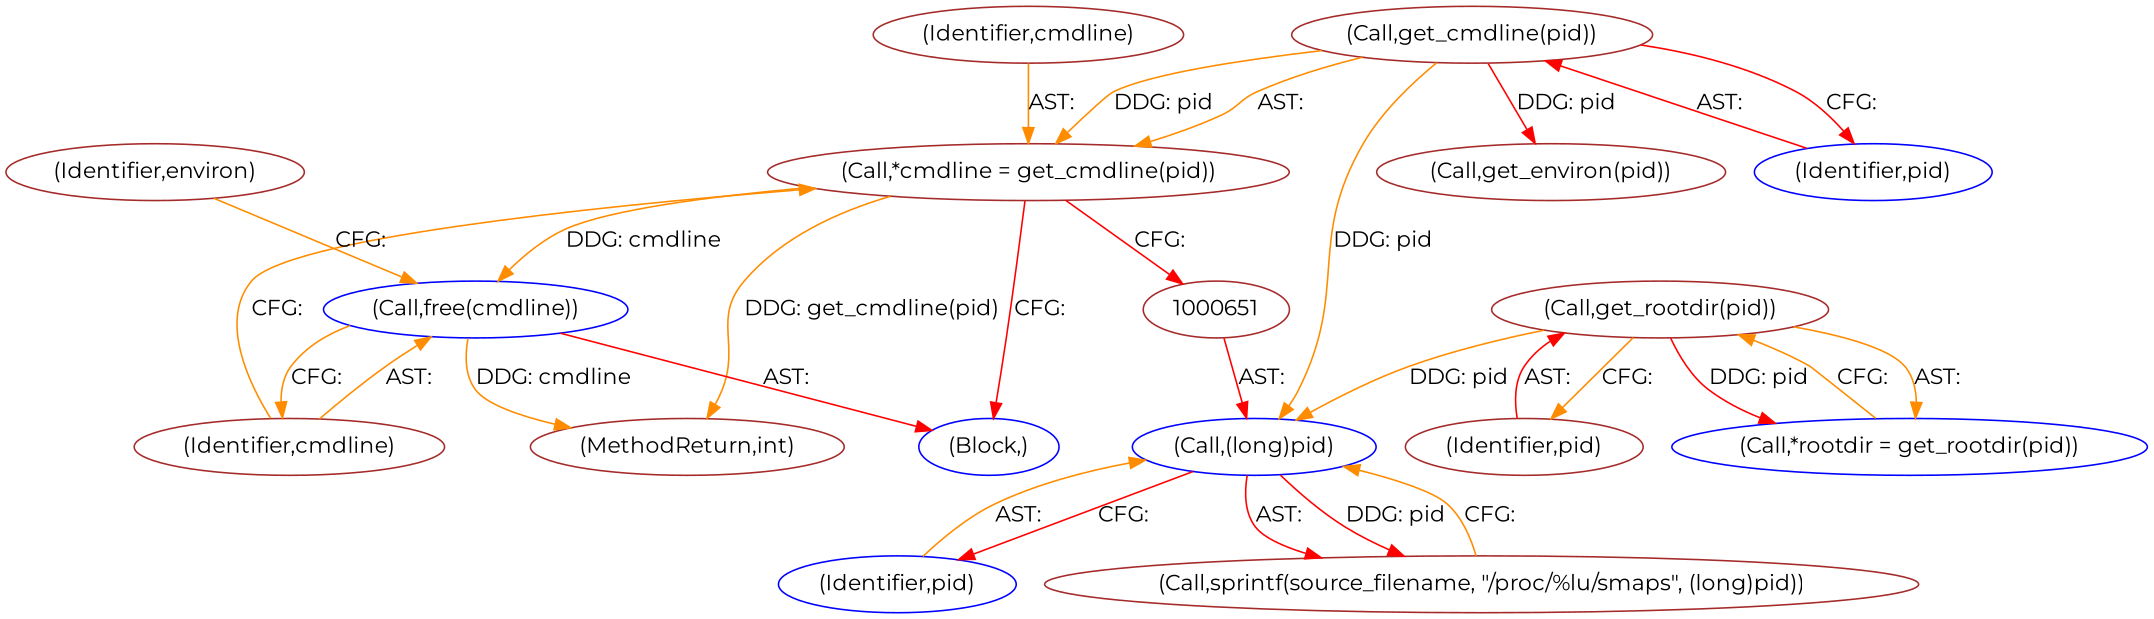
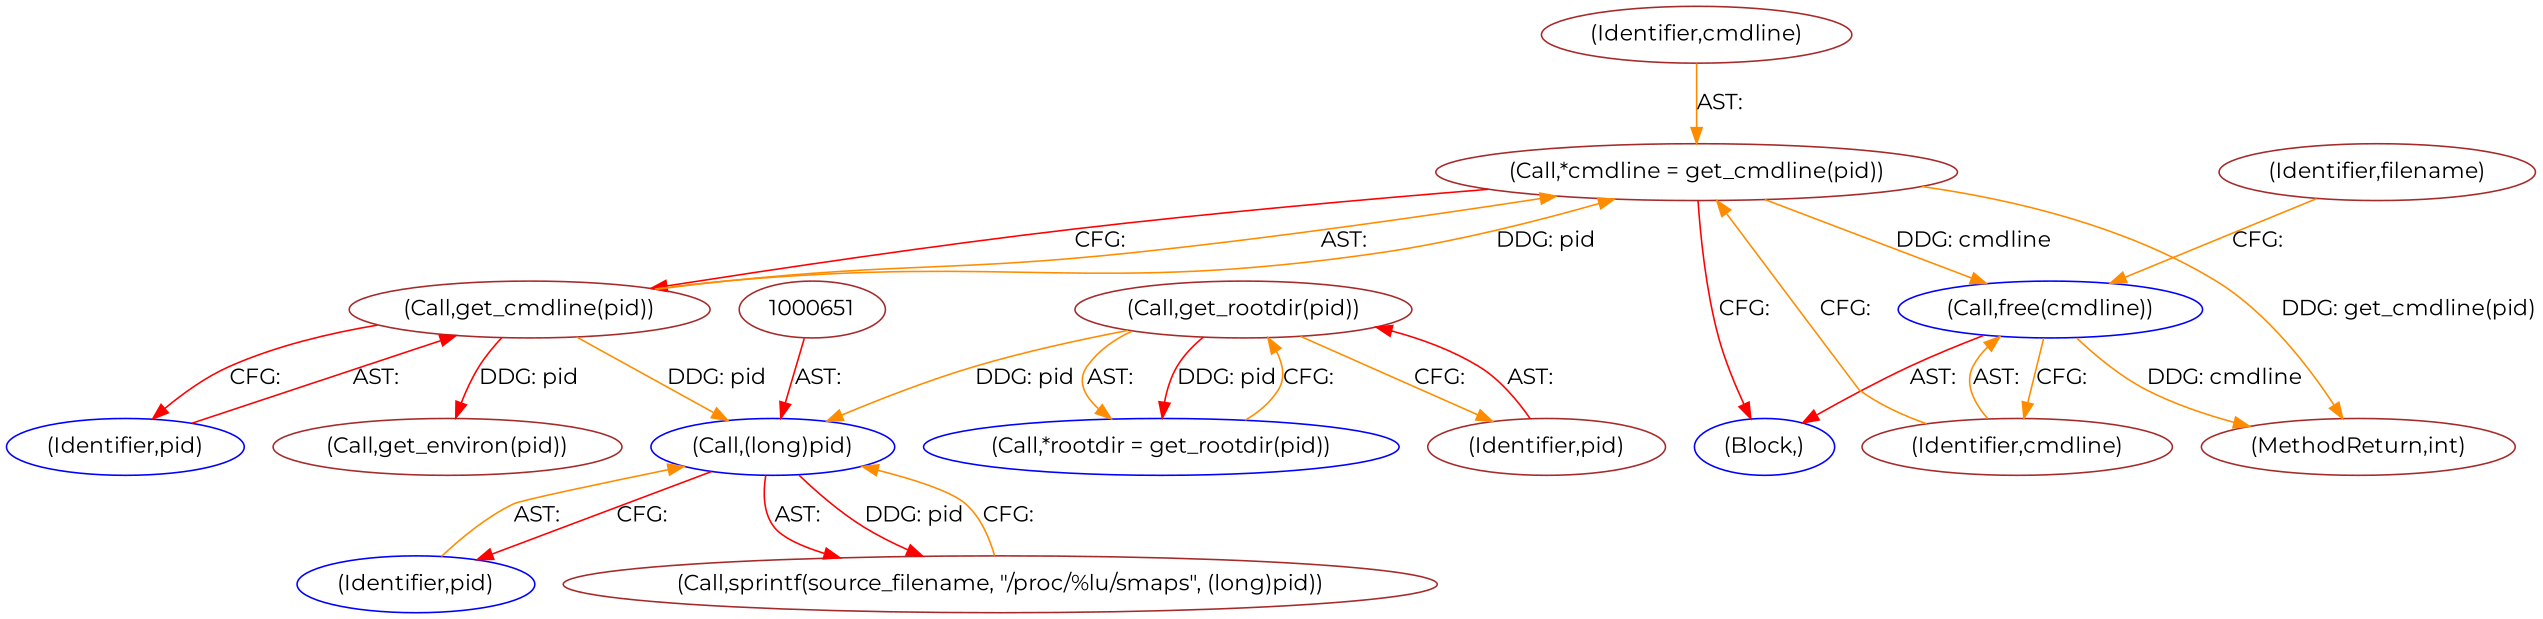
(155, 172) -> (2377, 172)
(1118, 238) -> (1077, 229)
